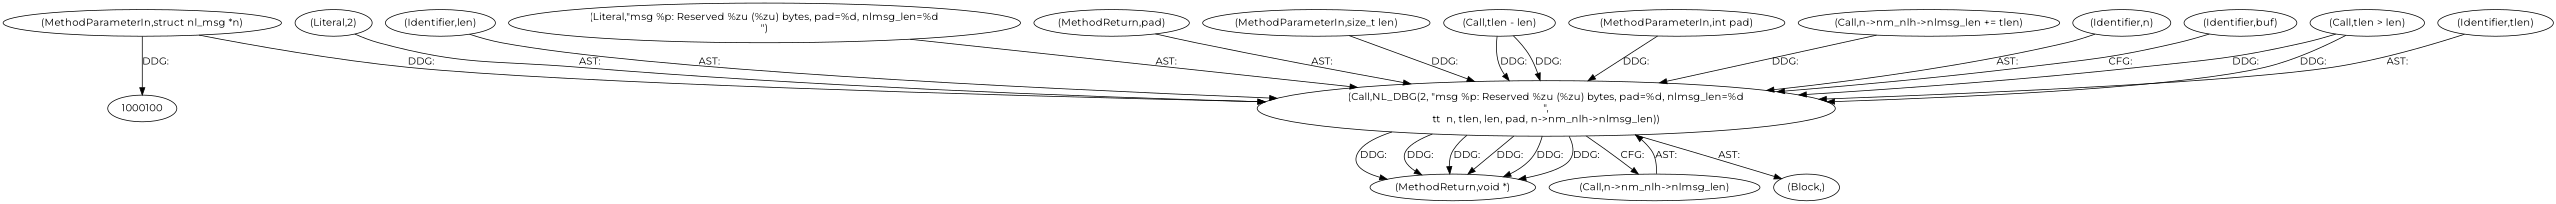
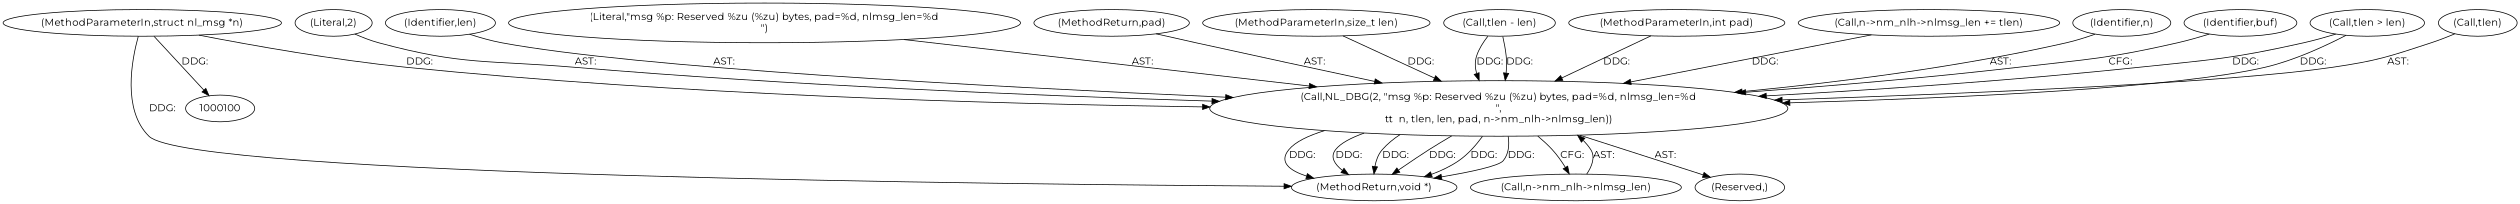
(2496, 23) -> (2478, 23)
none -> (663, 176)
(1807, 187) -> (1740, 187)
